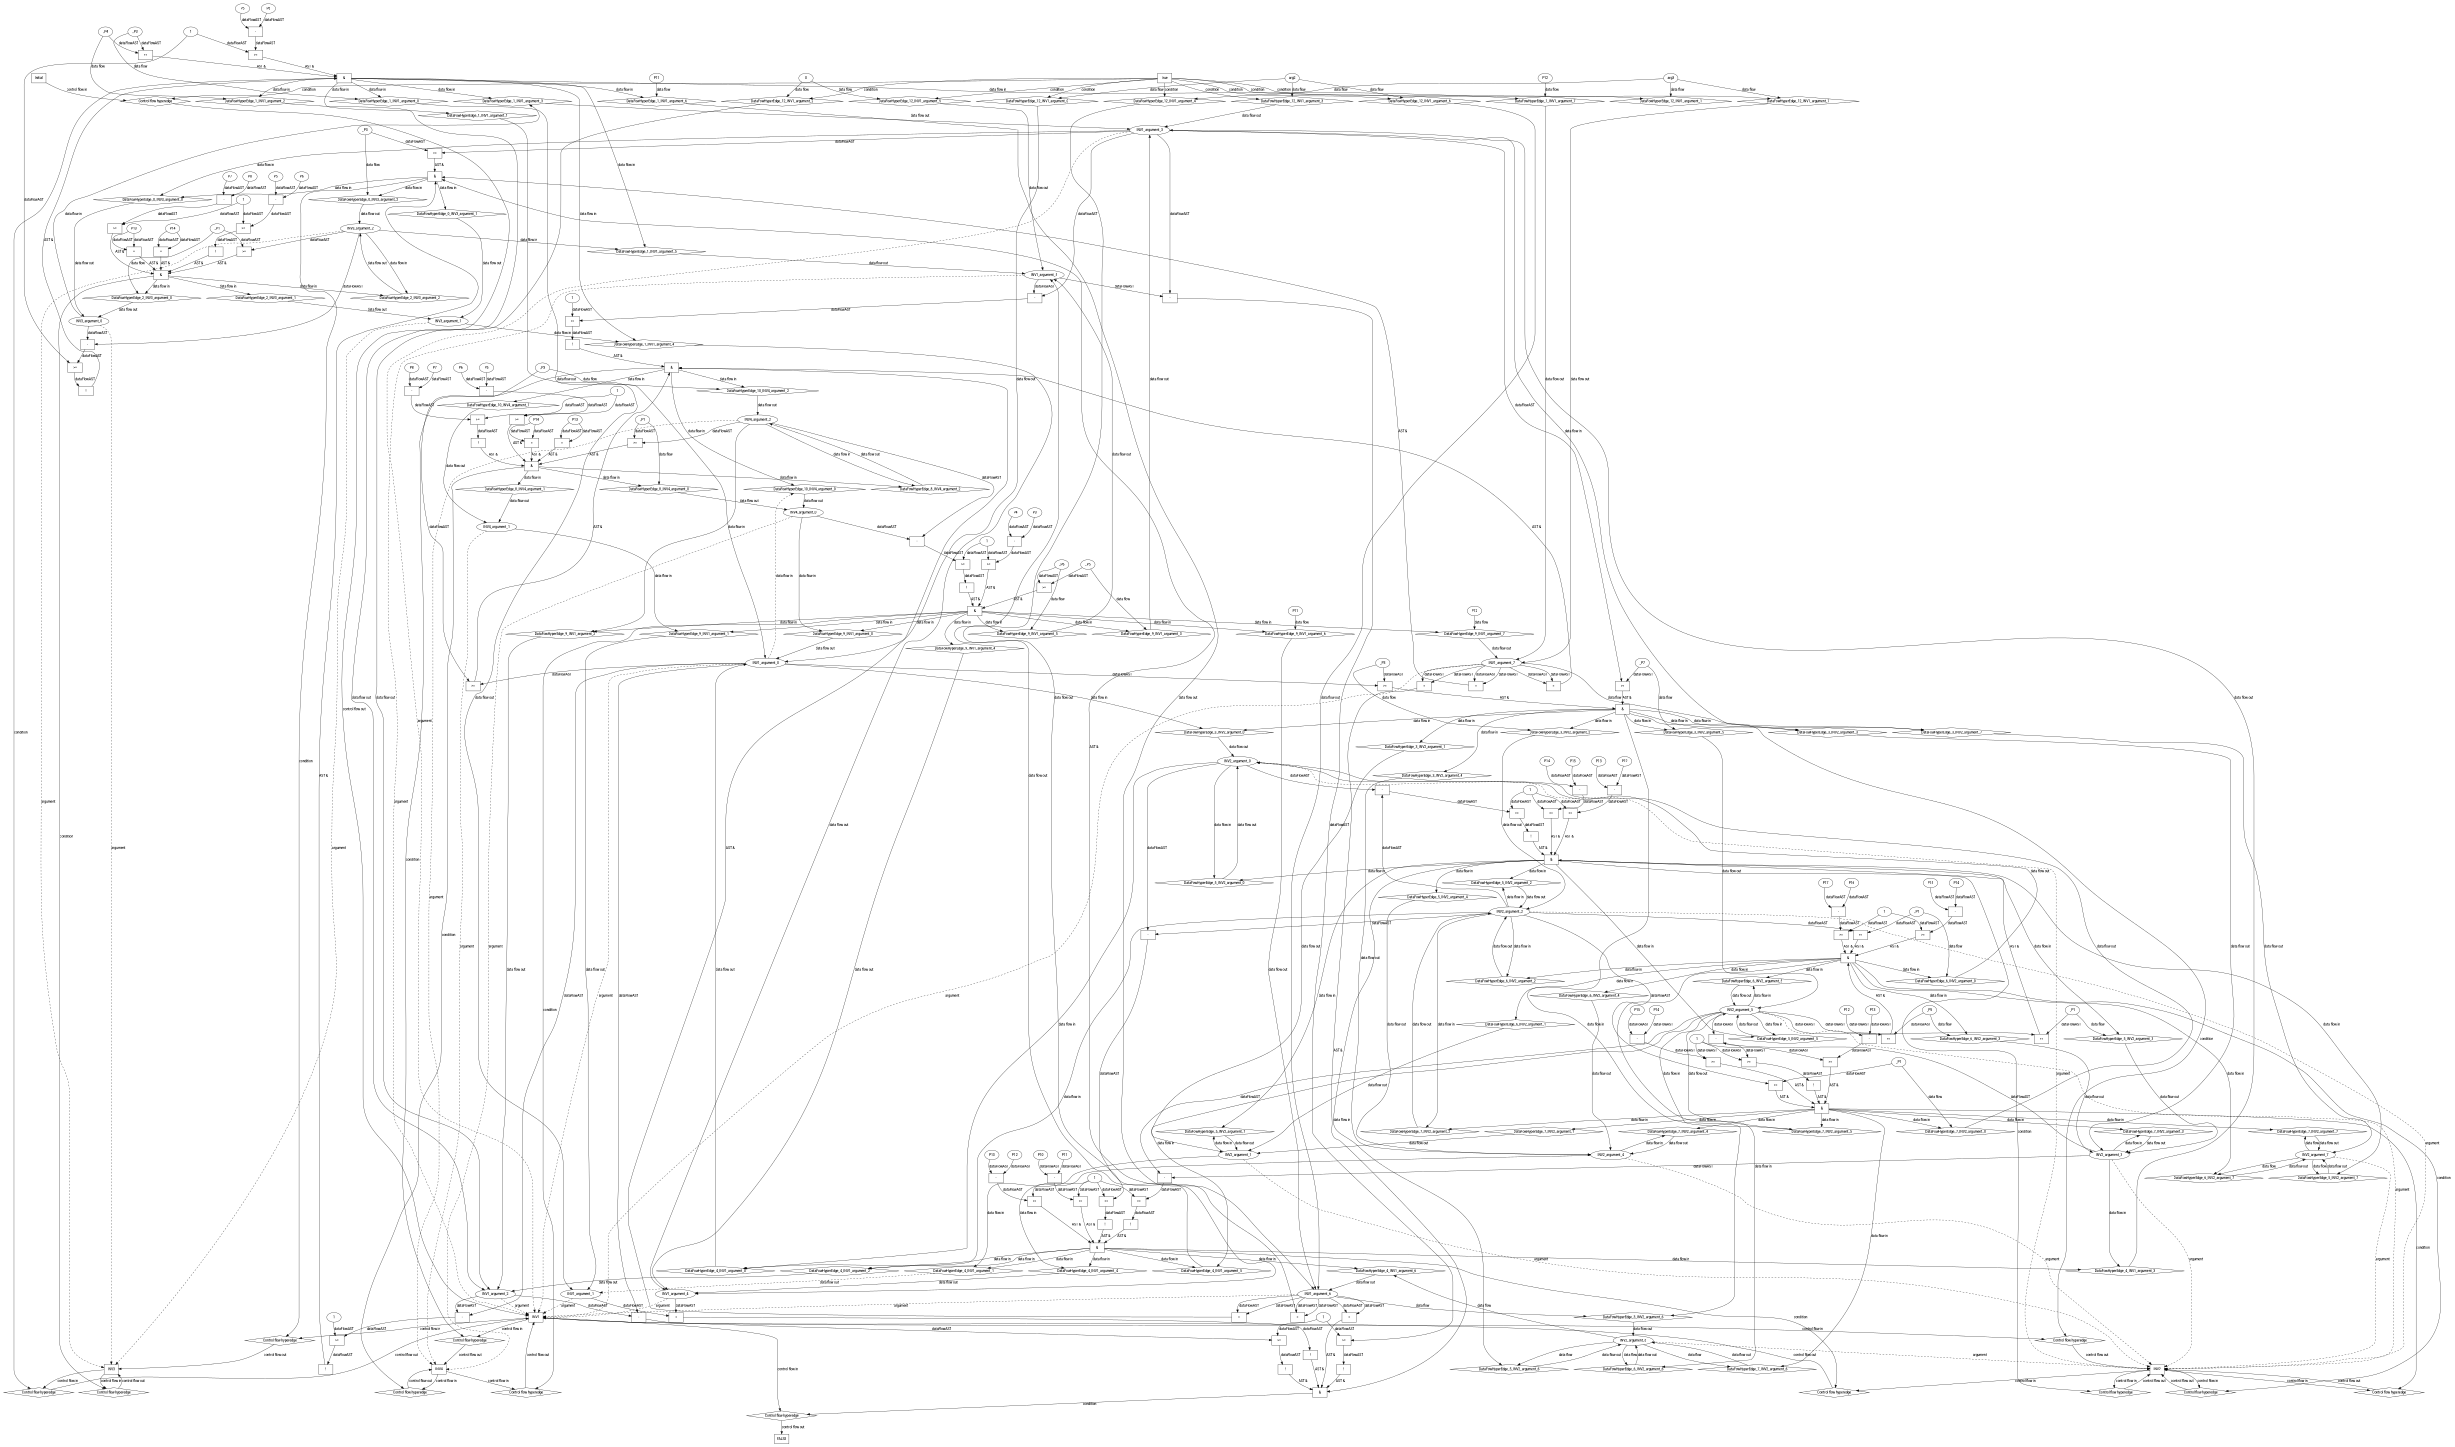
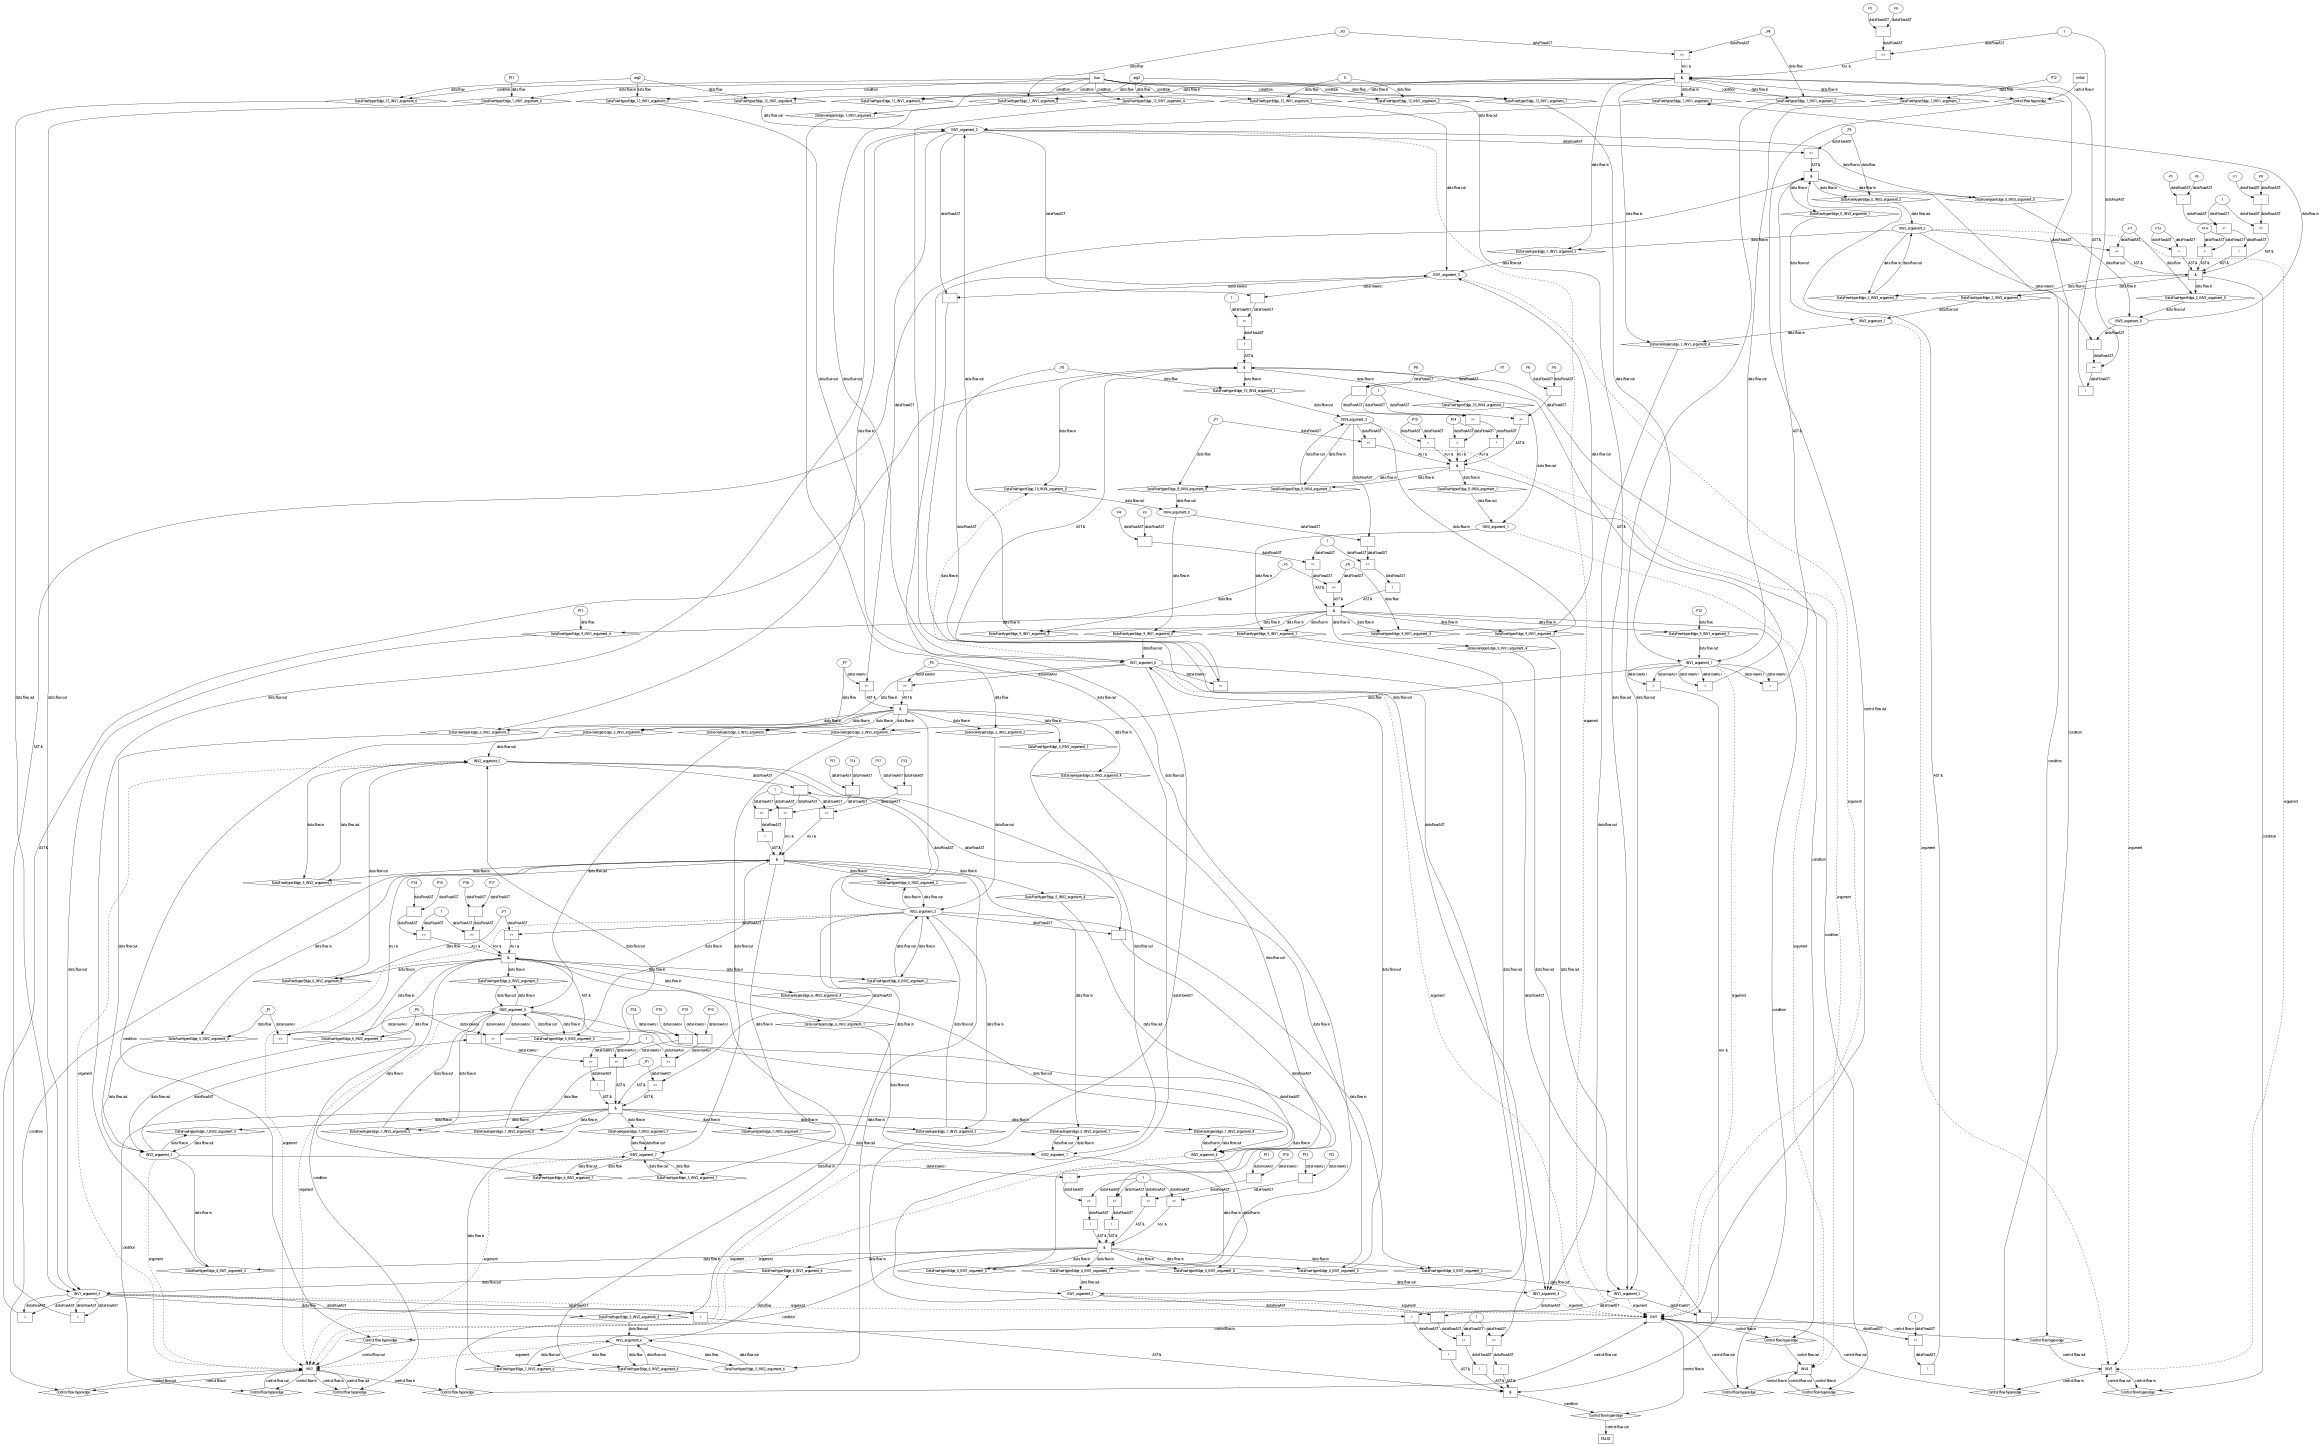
(488, 890) -> none
(1509, 1369) -> (755, 1369)
